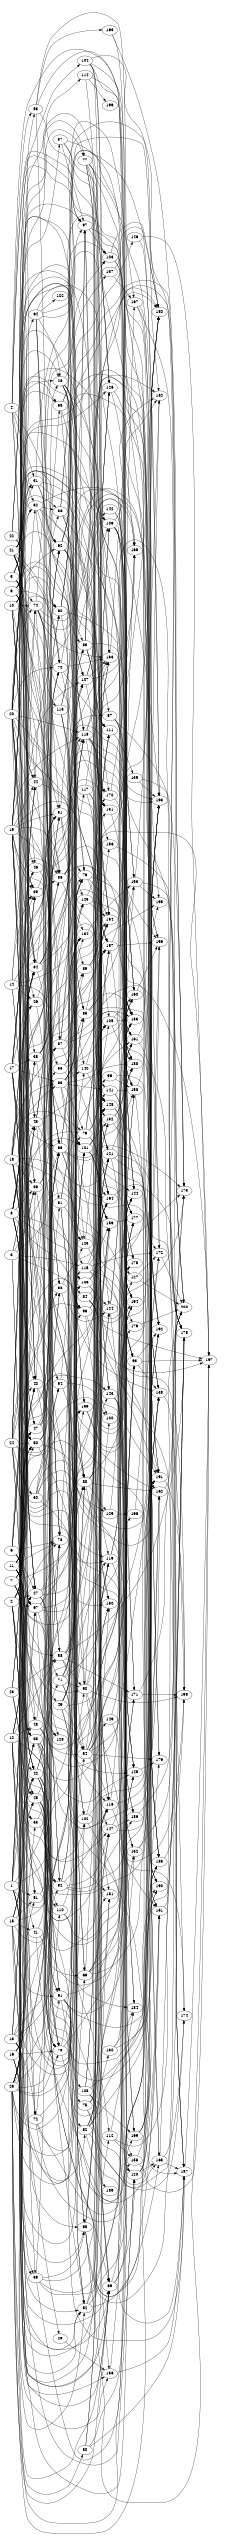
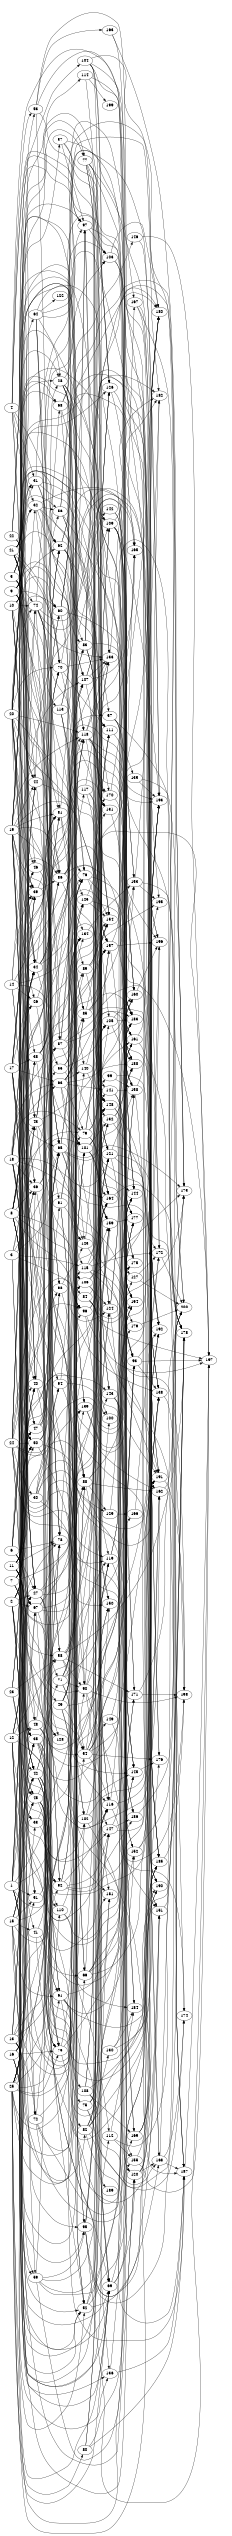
(110, 272) -> none
(110, 844) -> none
none -> (99, 1137)
(144, 1903) -> (139, 2060)
(60, 2339) -> none
